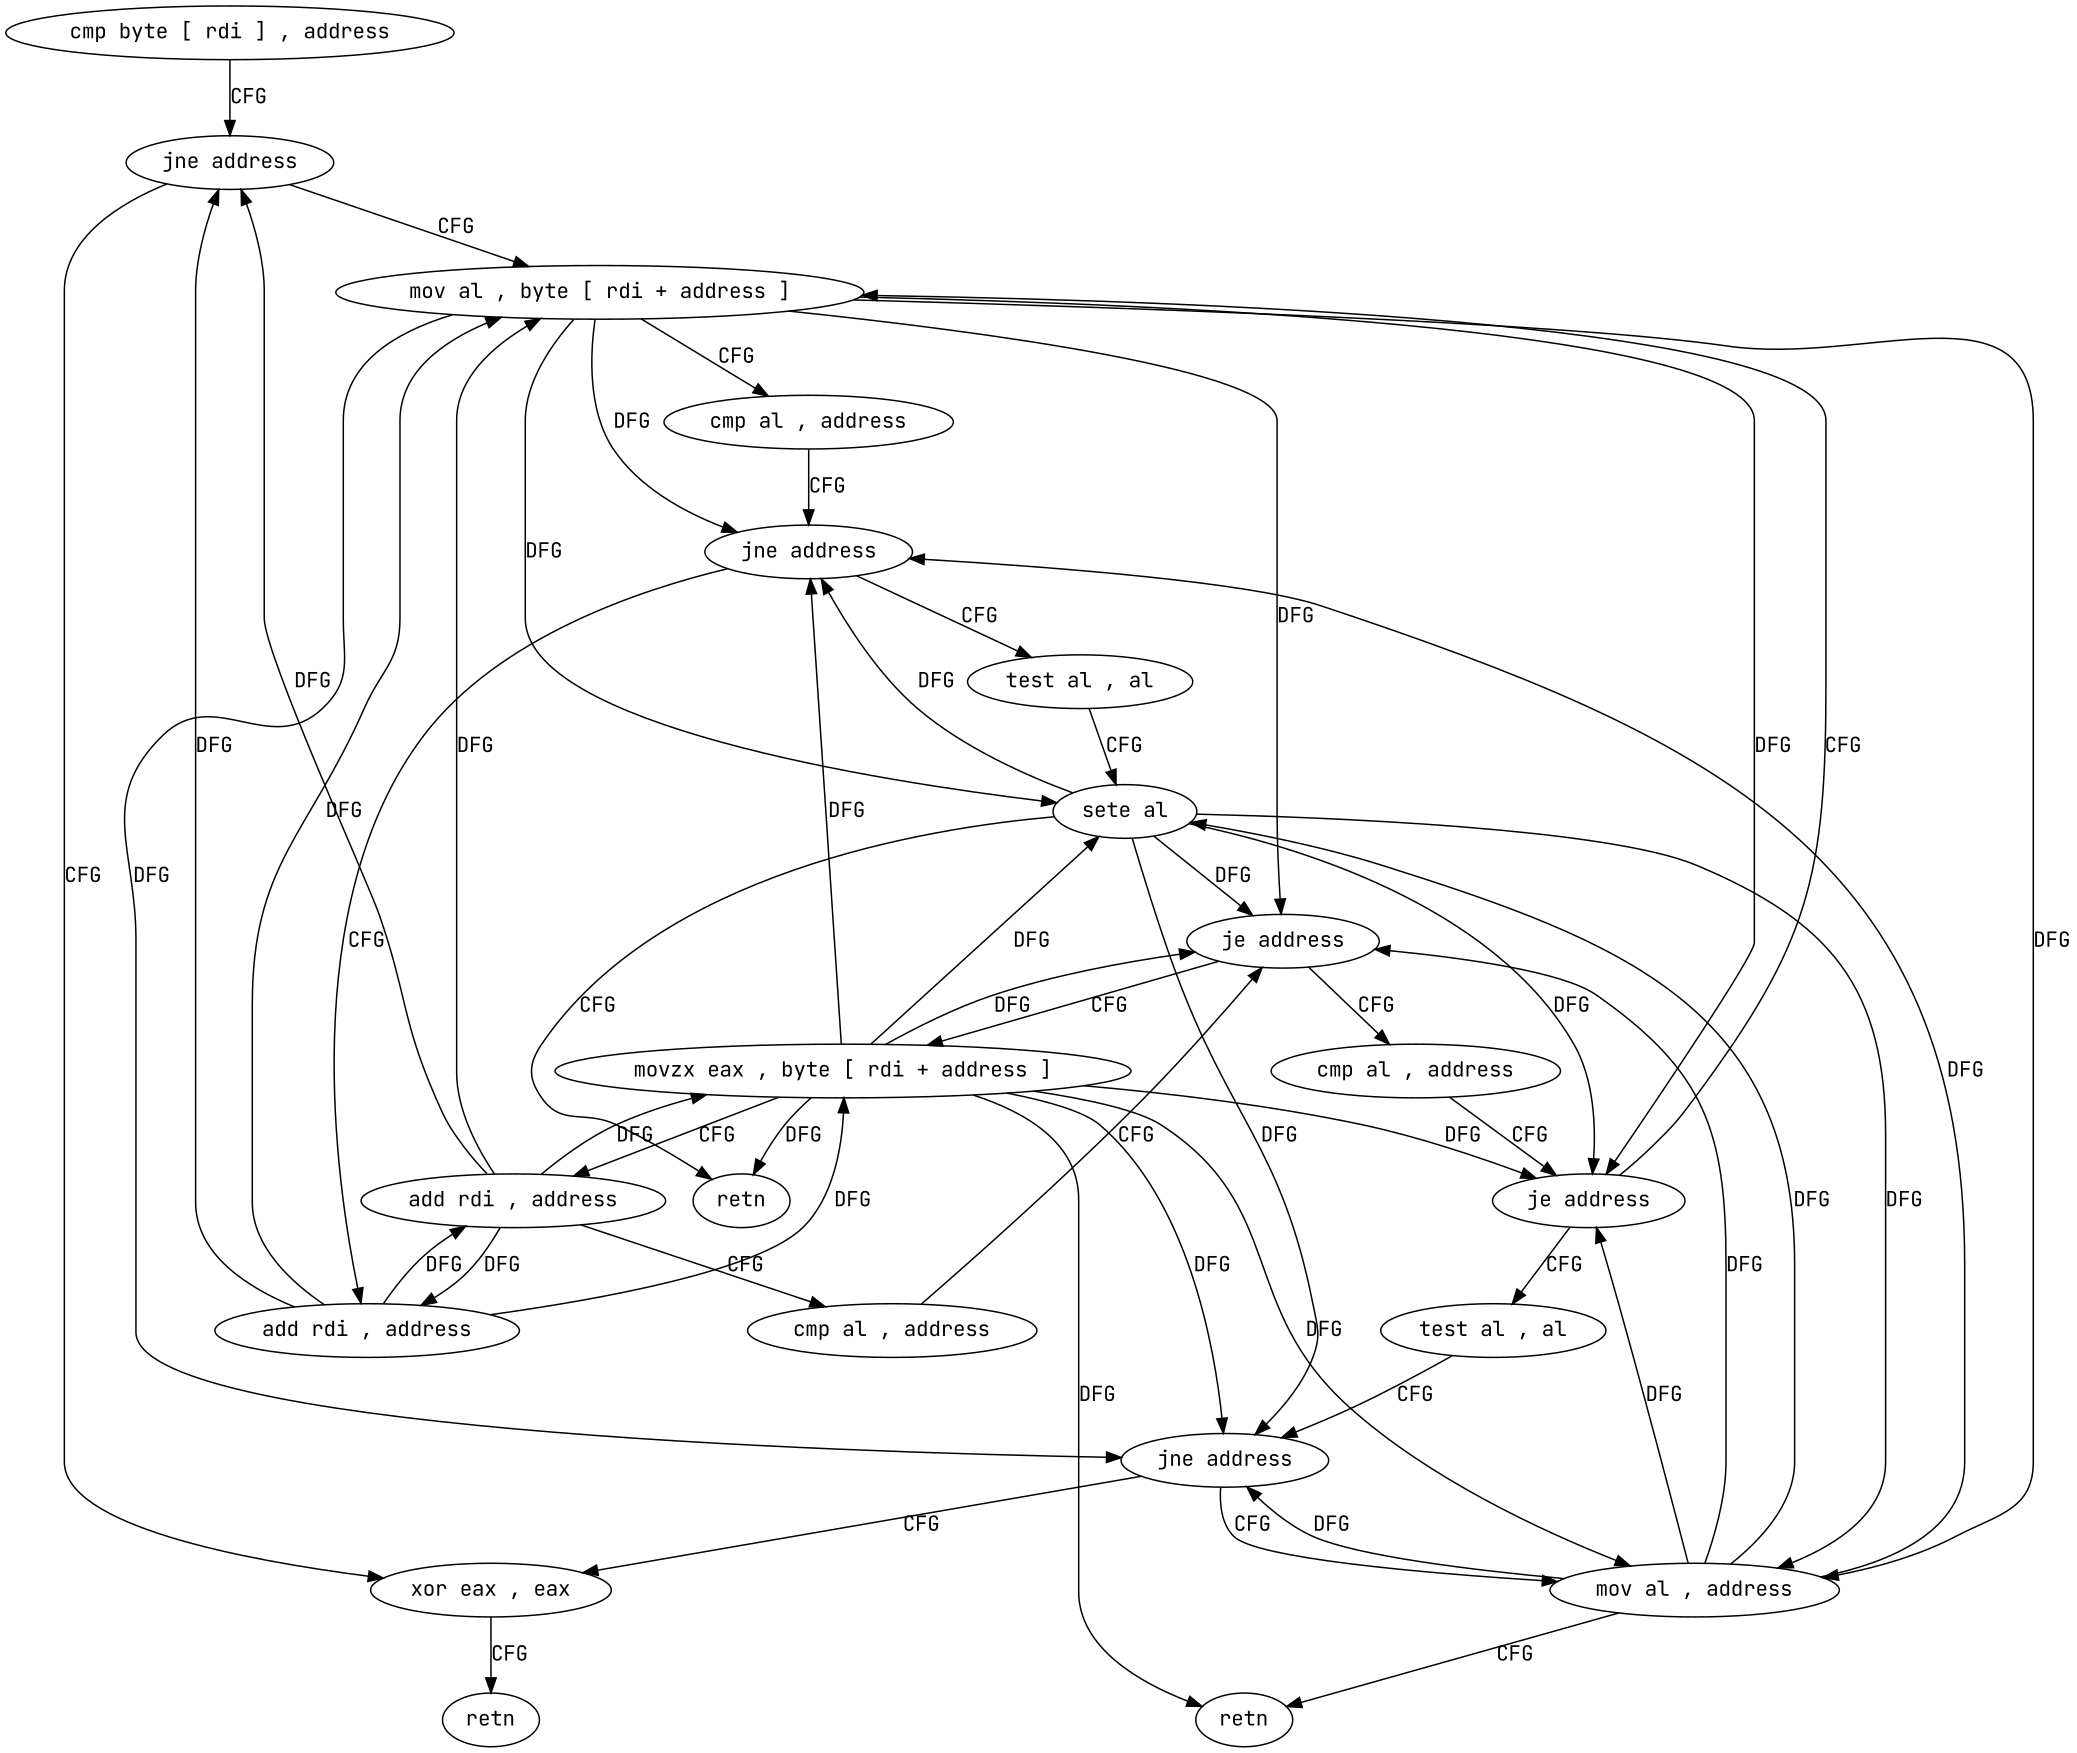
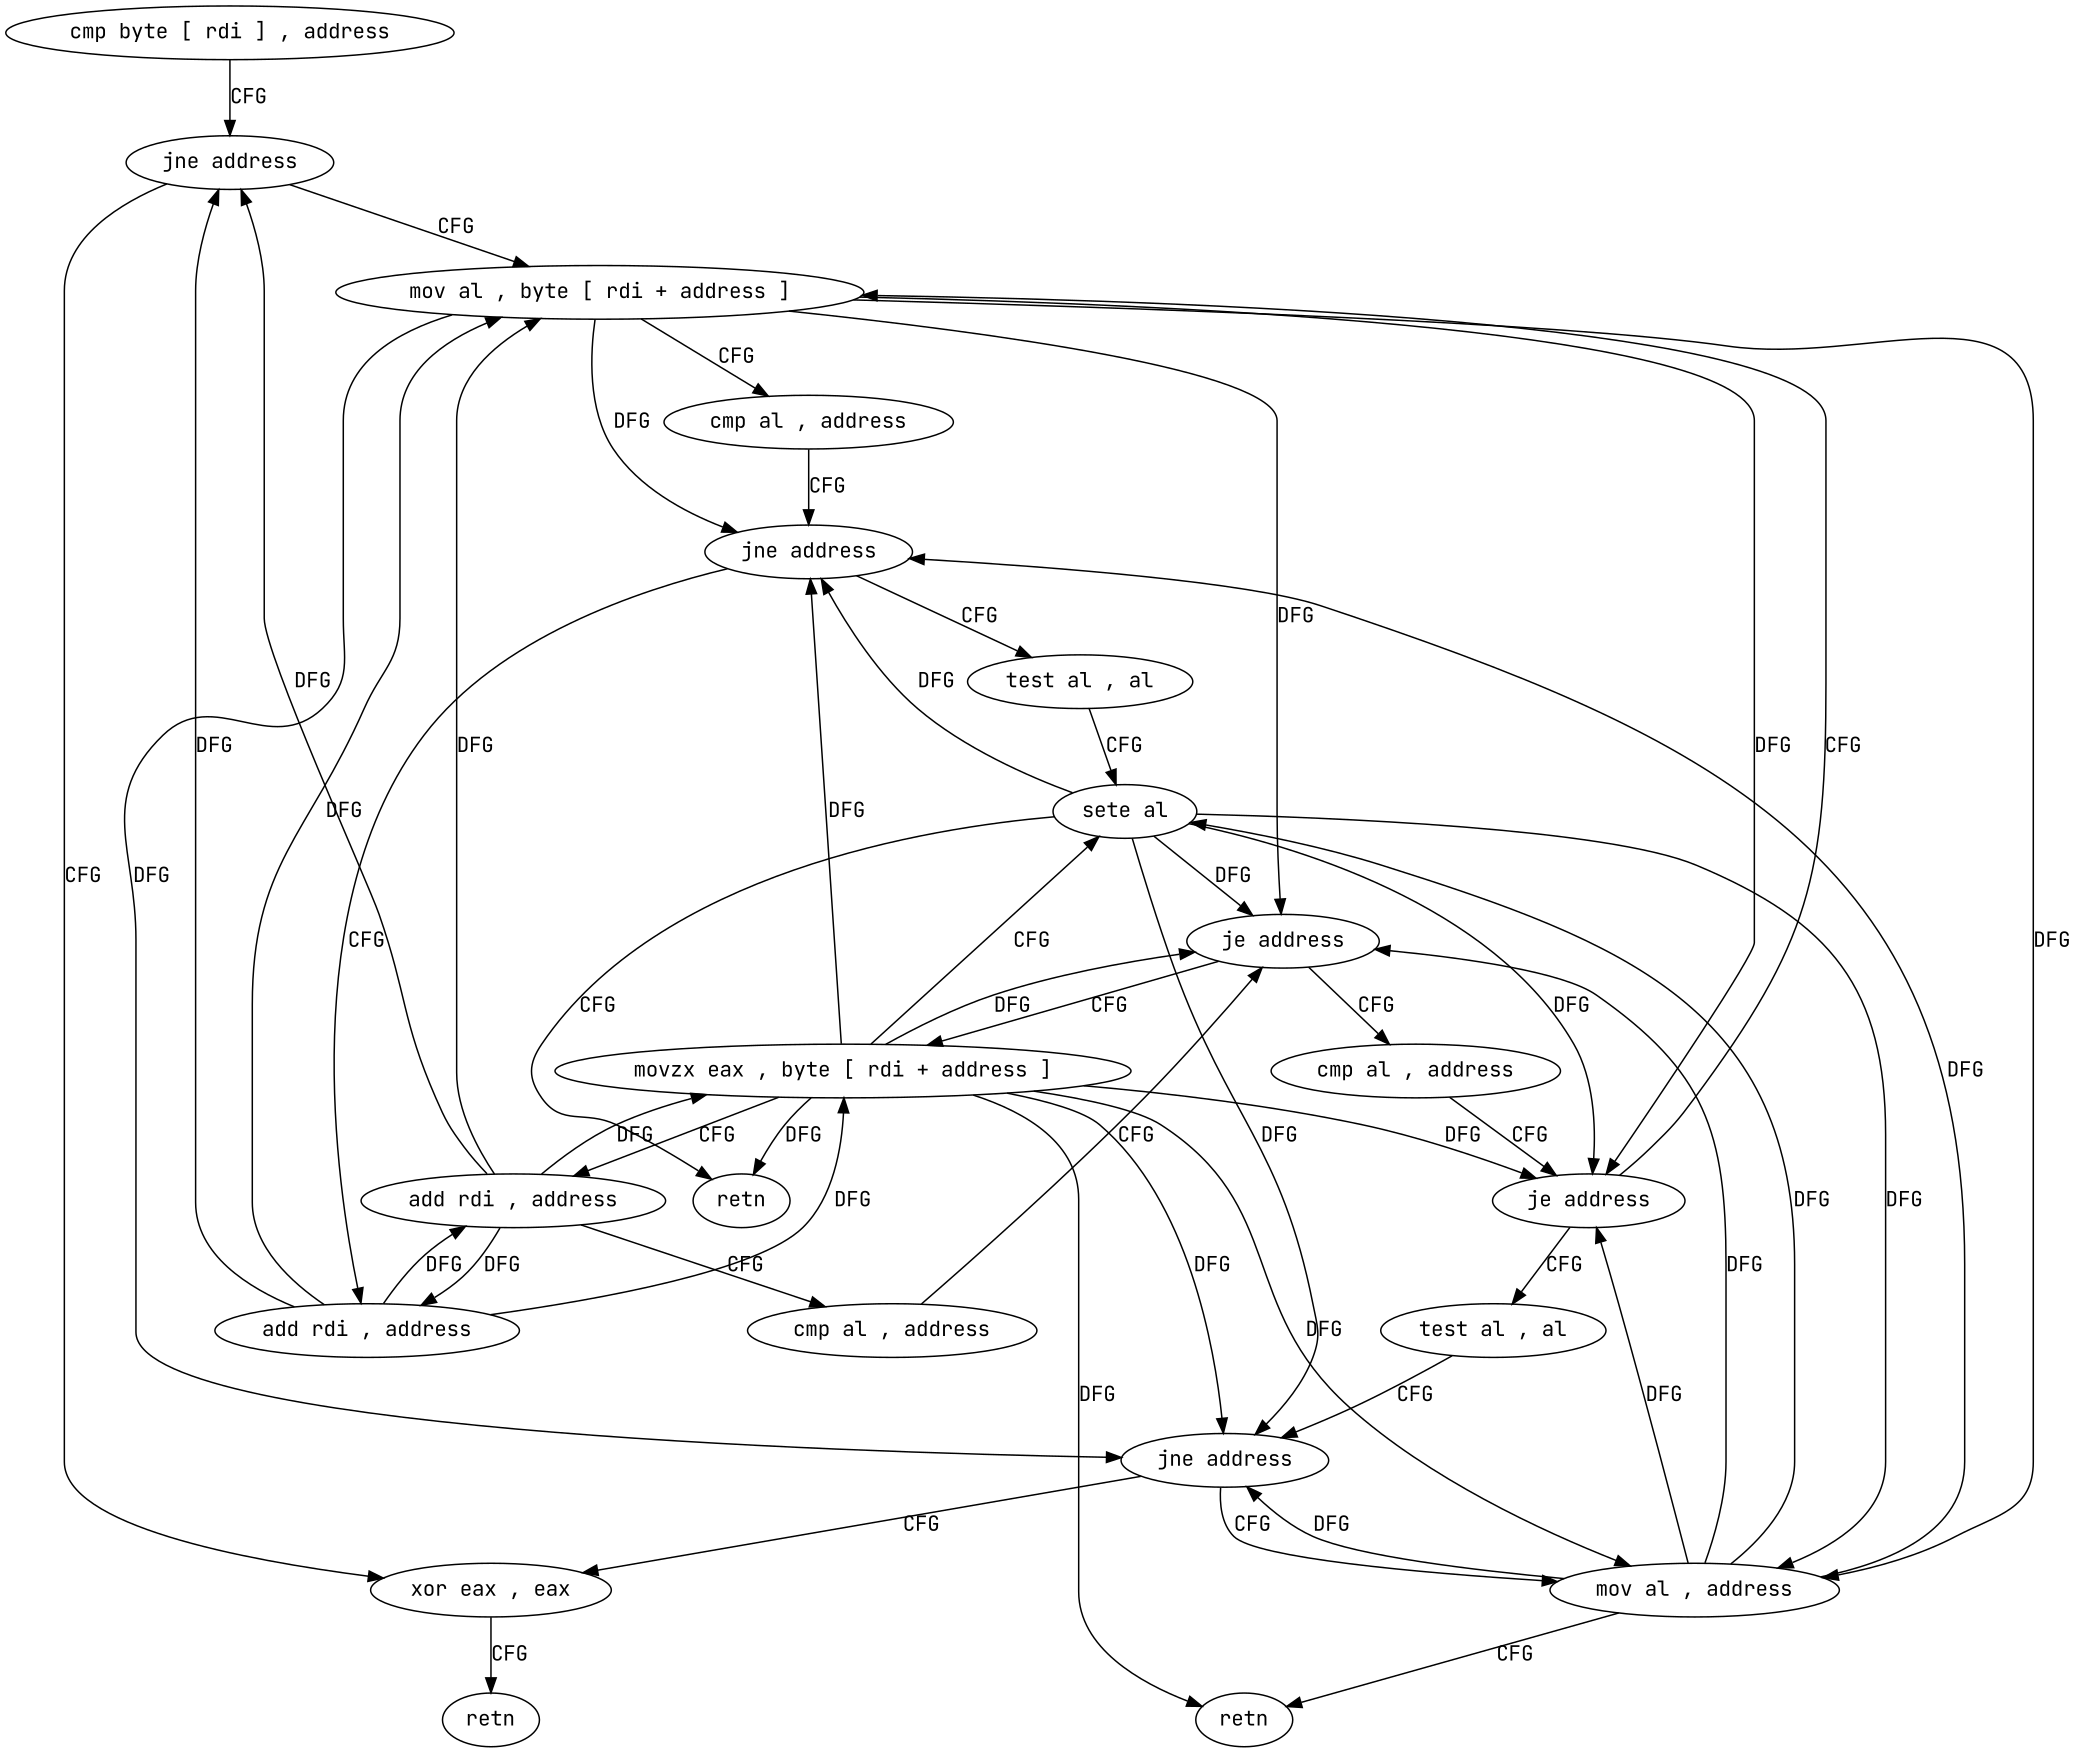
(614, 703) -> none
(1032, 941) -> (1032, 941)
